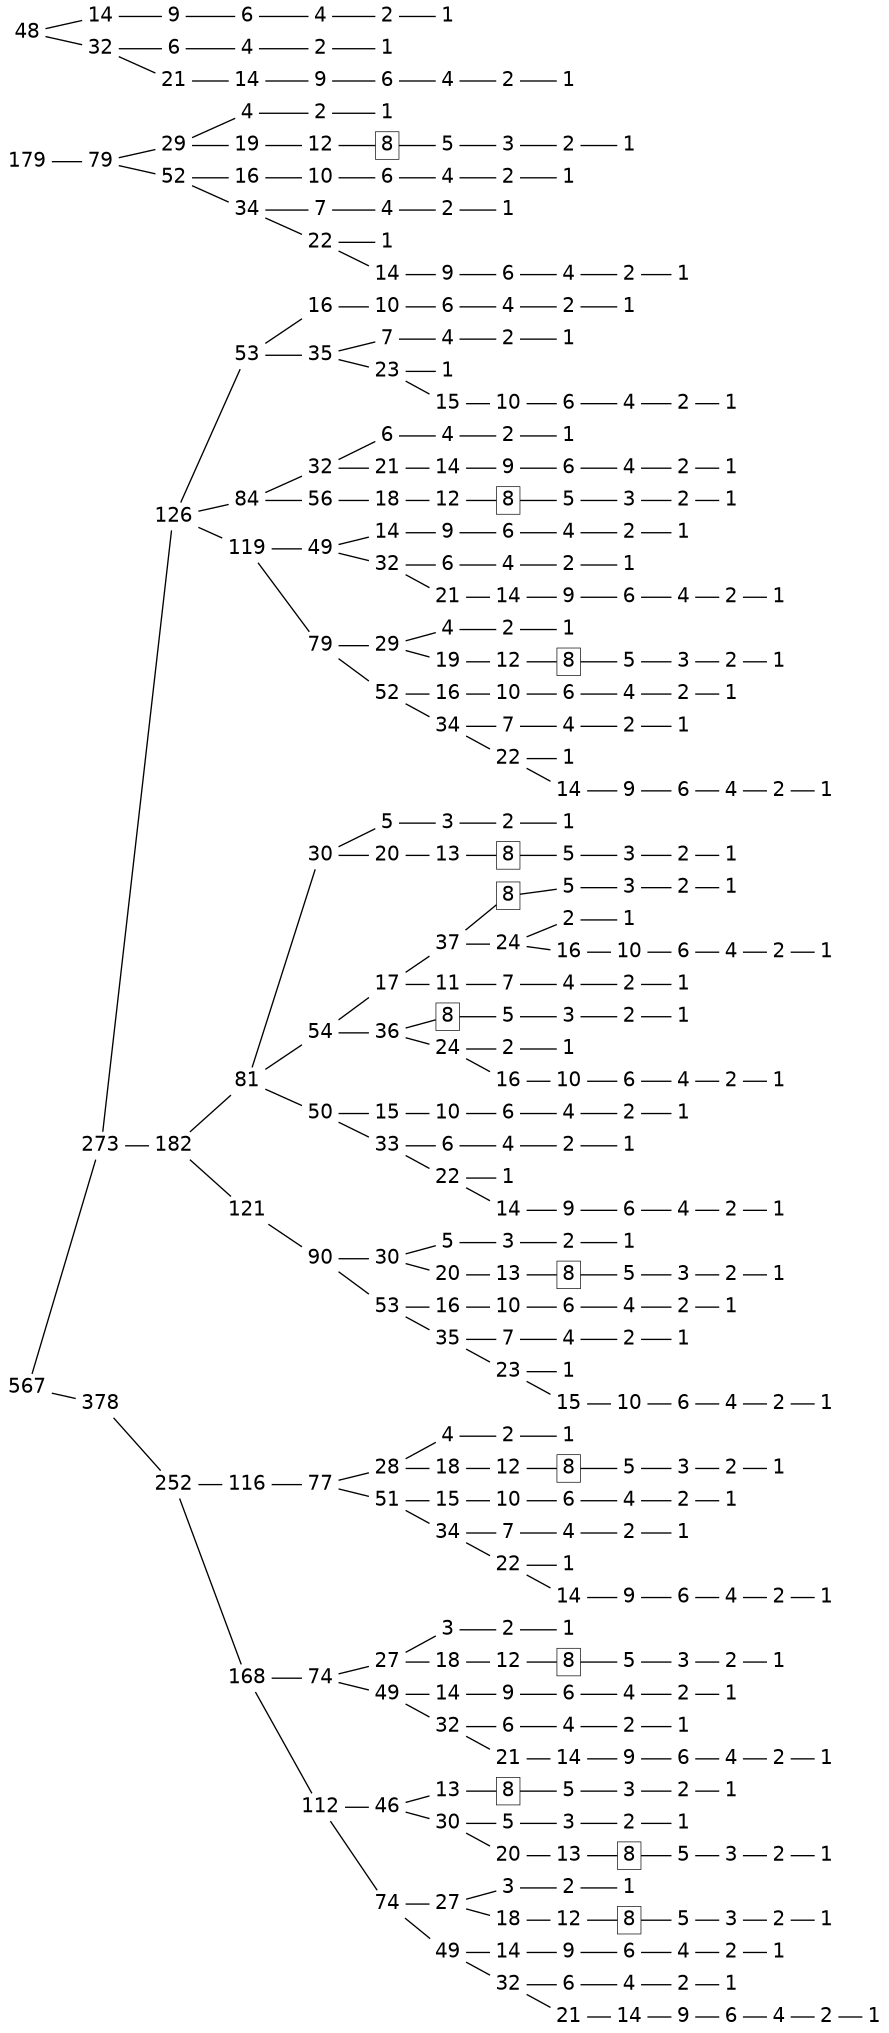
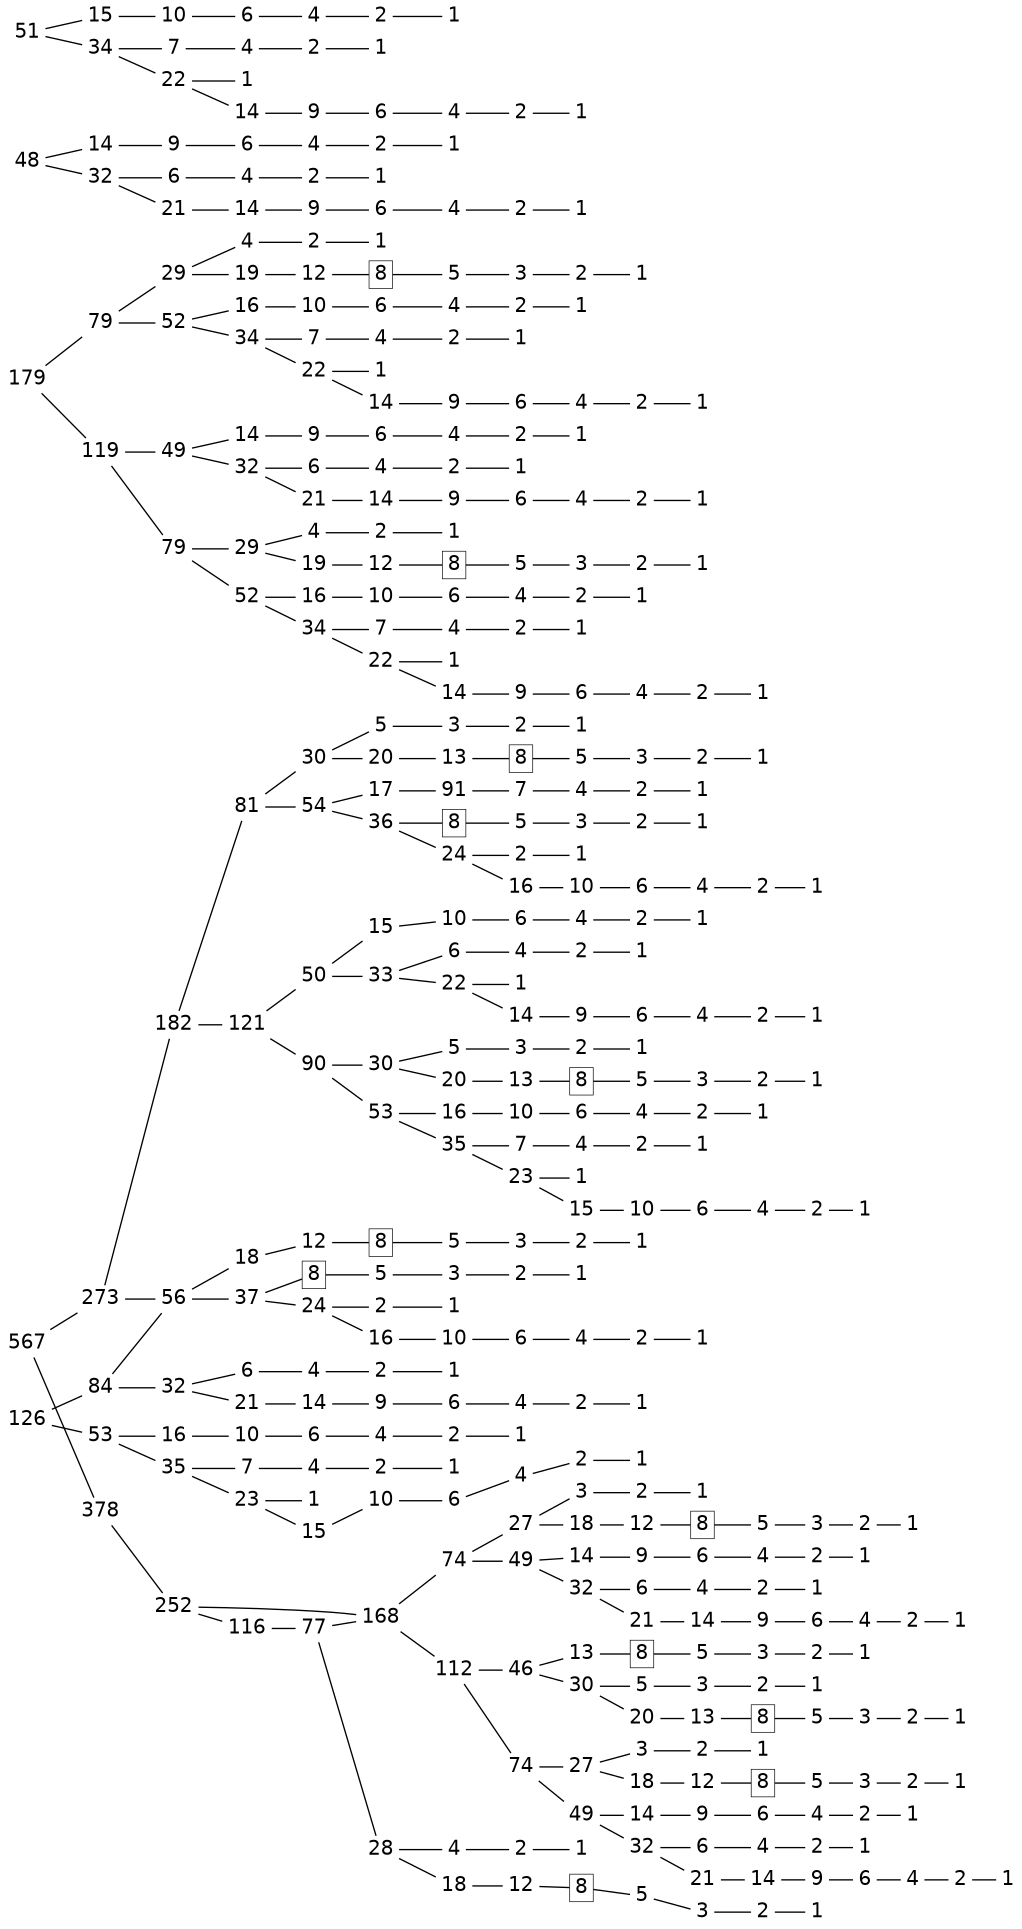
(210, 533) -> (64, 416)
(137, 831) -> (140, 1299)
(418, 964) -> (210, 1299)
(448, 984) -> (454, 791)
(284, 1097) -> (281, 1000)
(354, 1493) -> (344, 1624)
